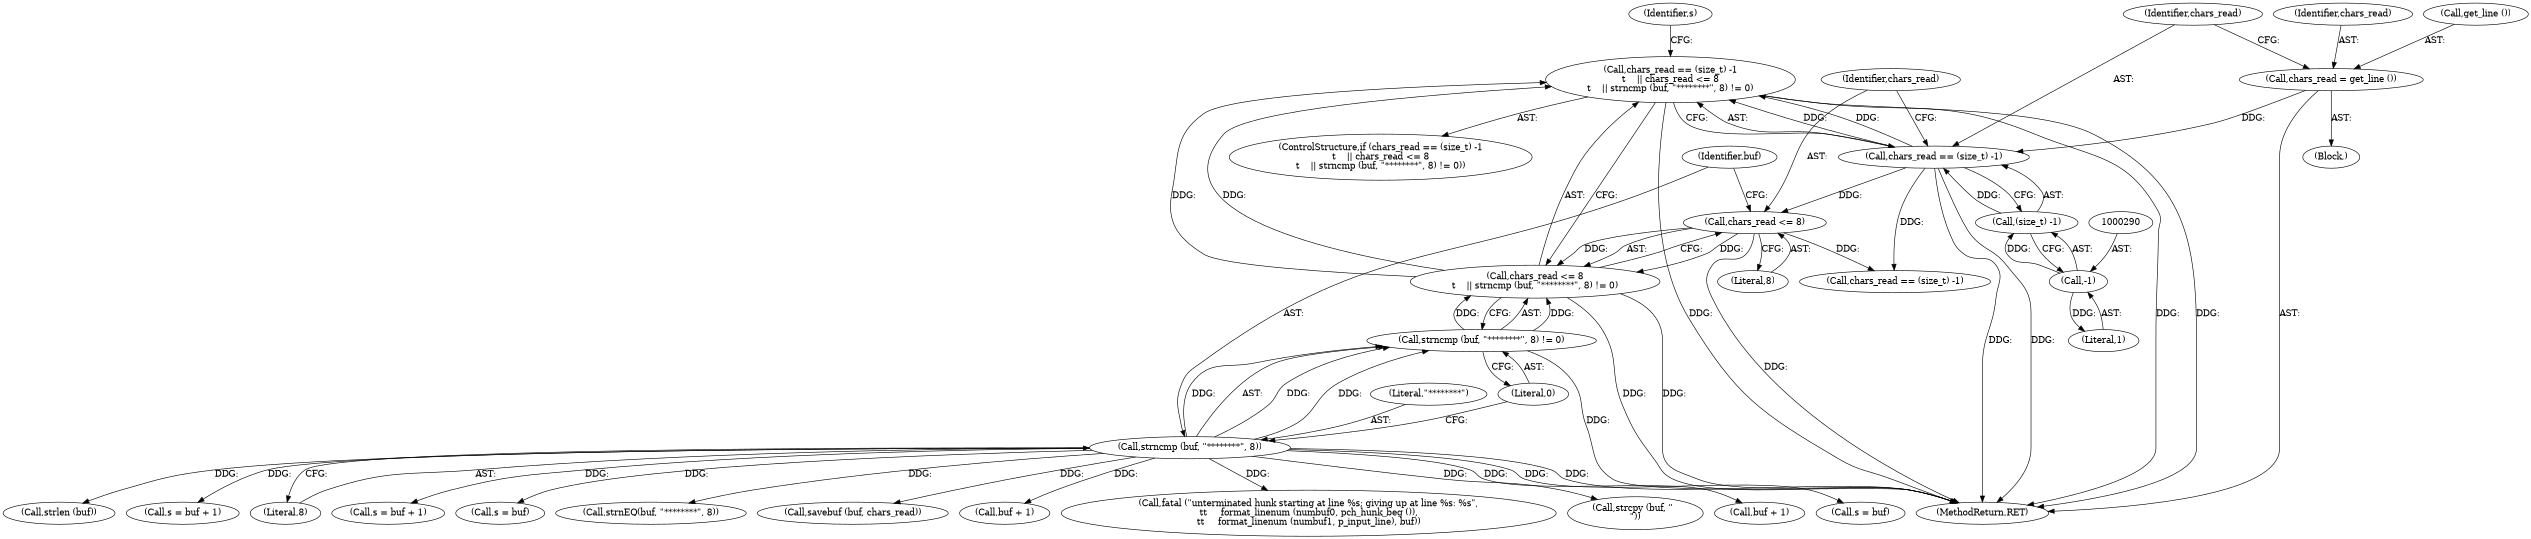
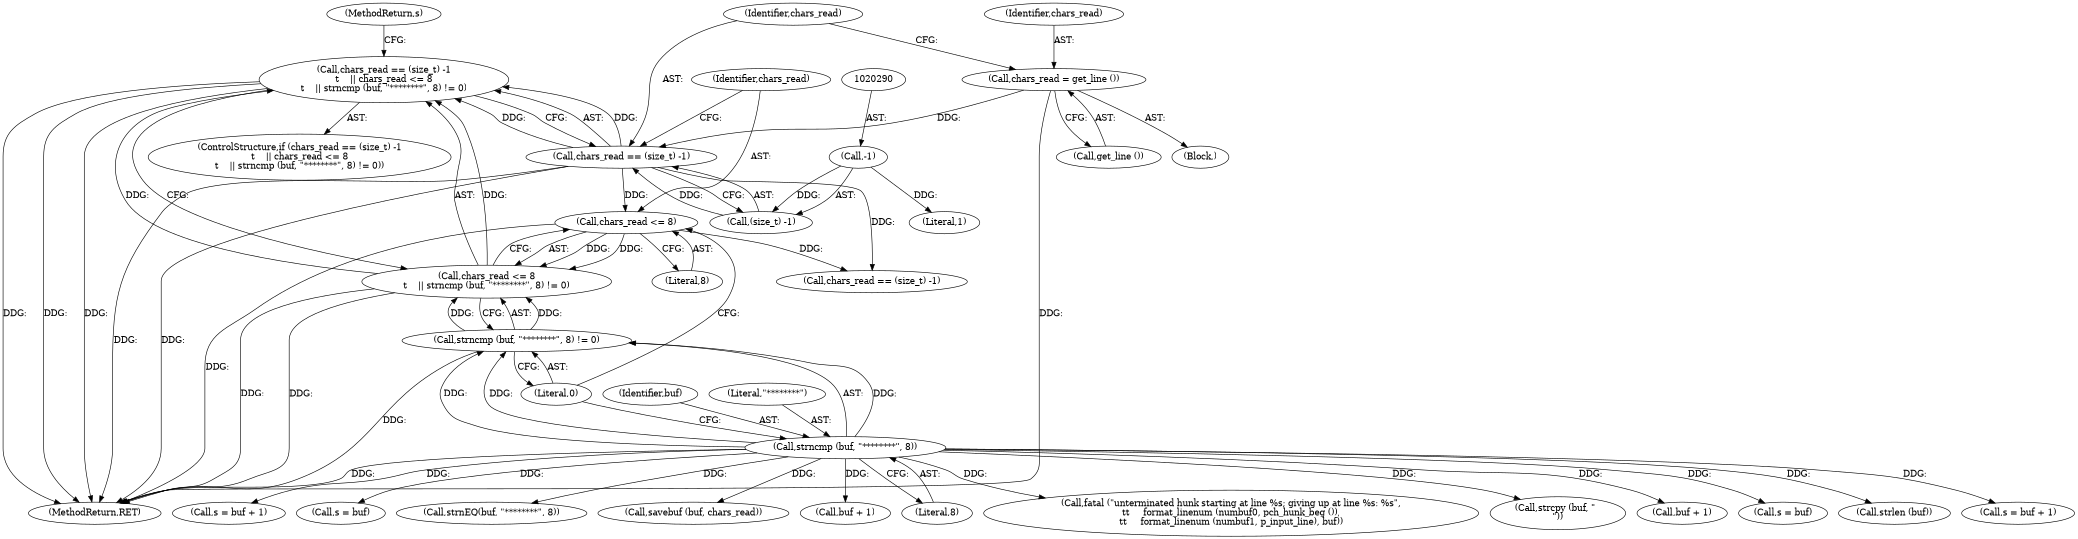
(1670, 14) -> (384, 14)
none -> (1064, 121)
(1741, 187) -> (696, 326)
(2121, 223) -> (874, 80)
(2042, 253) -> none
(2100, 313) -> none
(2291, 314) -> (1052, 314)
